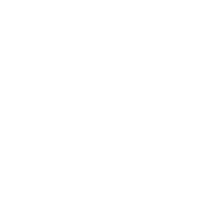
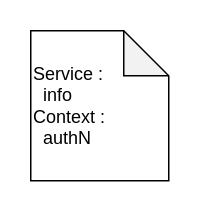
none -> (100, 106)
